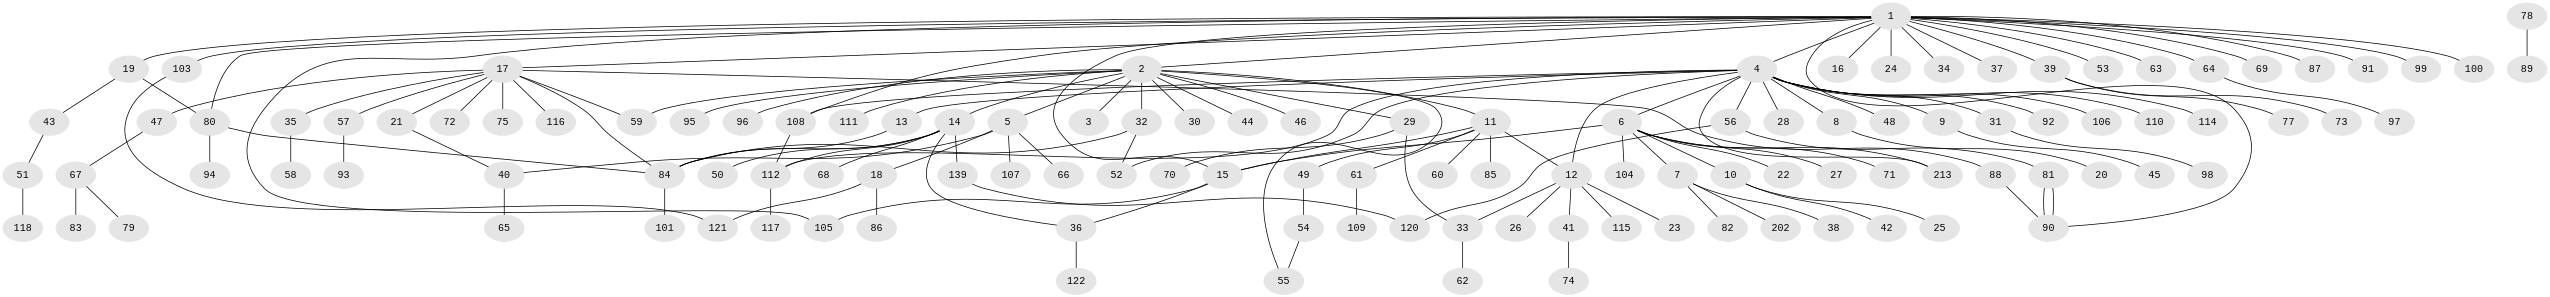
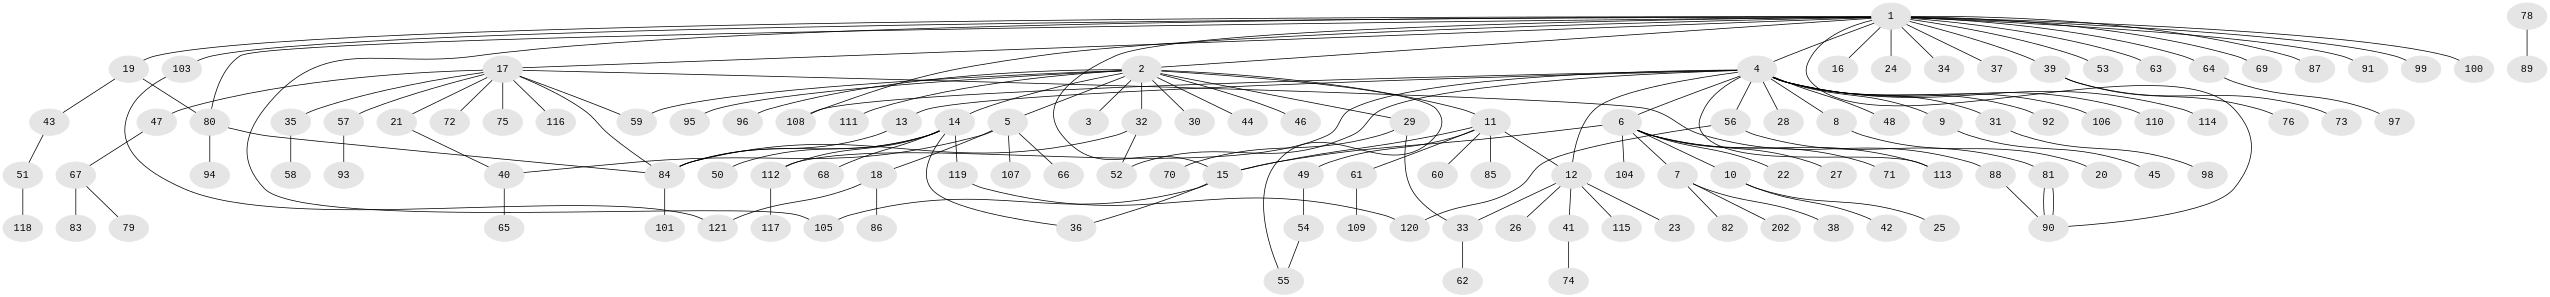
(2289, 122) -> (2289, 122)
(787, 142) -> none
(958, 175) -> (958, 175)
(1943, 175) -> (1943, 175)
(1076, 281) -> none
